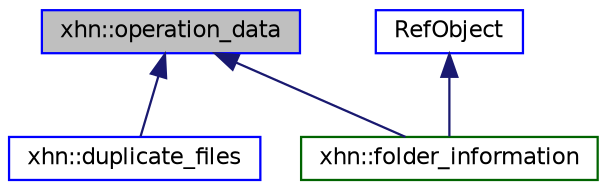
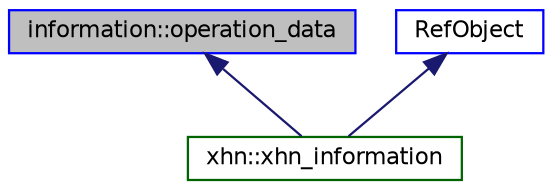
(171, 32) -> (182, 32)
(135, 158) -> none
(449, 158) -> (325, 158)
